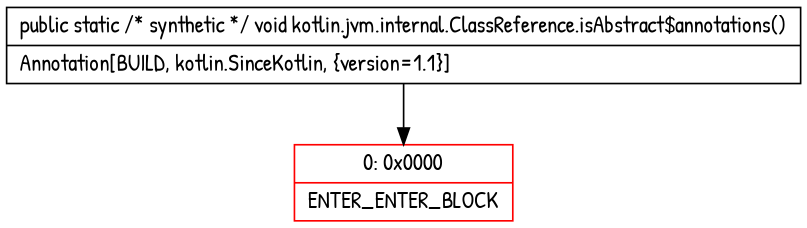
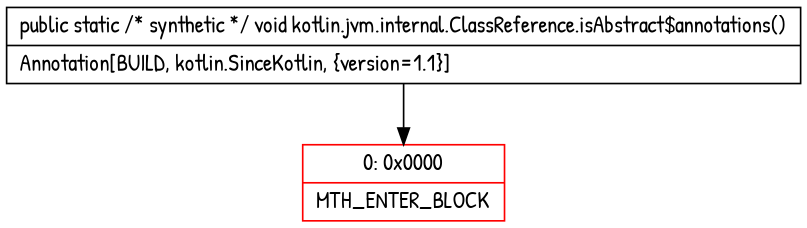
(404, 201) -> (404, 201)
